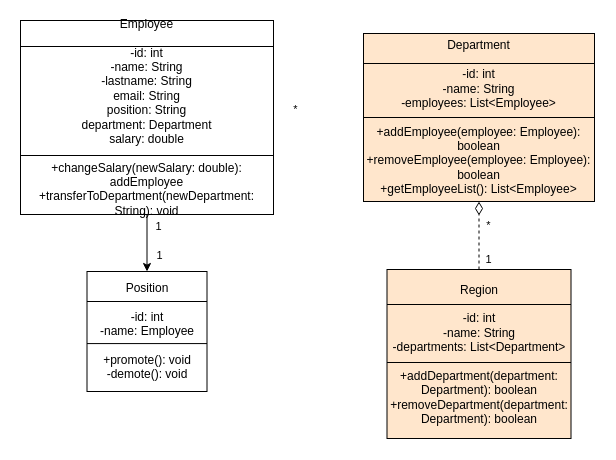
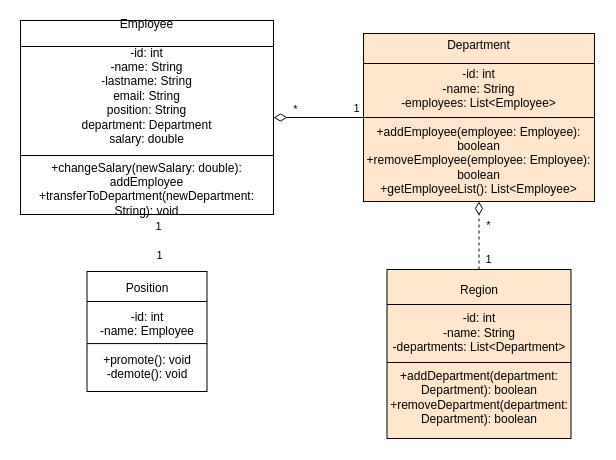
none -> (324, 118)
(147, 240) -> none
